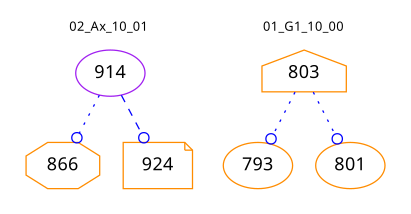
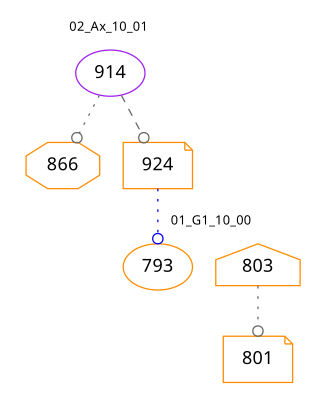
(284, 113) -> (158, 218)
(324, 113) -> (258, 306)
(89, 114) -> (89, 114)
(131, 114) -> (131, 114)
(350, 166) -> (258, 359)
